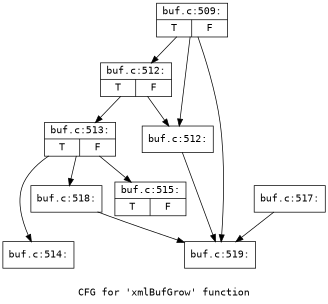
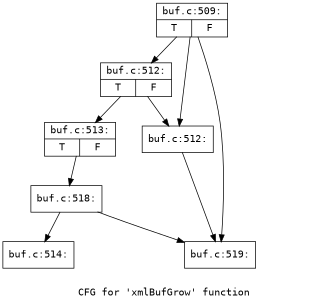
(21, 191) -> (54, 224)
(150, 199) -> none
(290, 199) -> none
